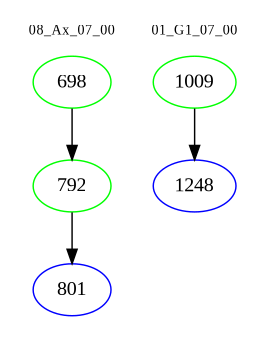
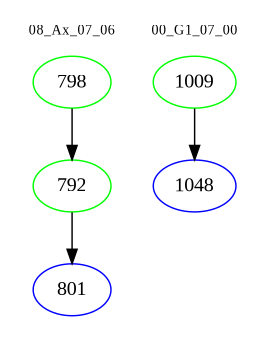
(73, 31) -> (73, 31)
(195, 31) -> (195, 31)
(72, 82) -> (72, 82)
(195, 186) -> (195, 186)
